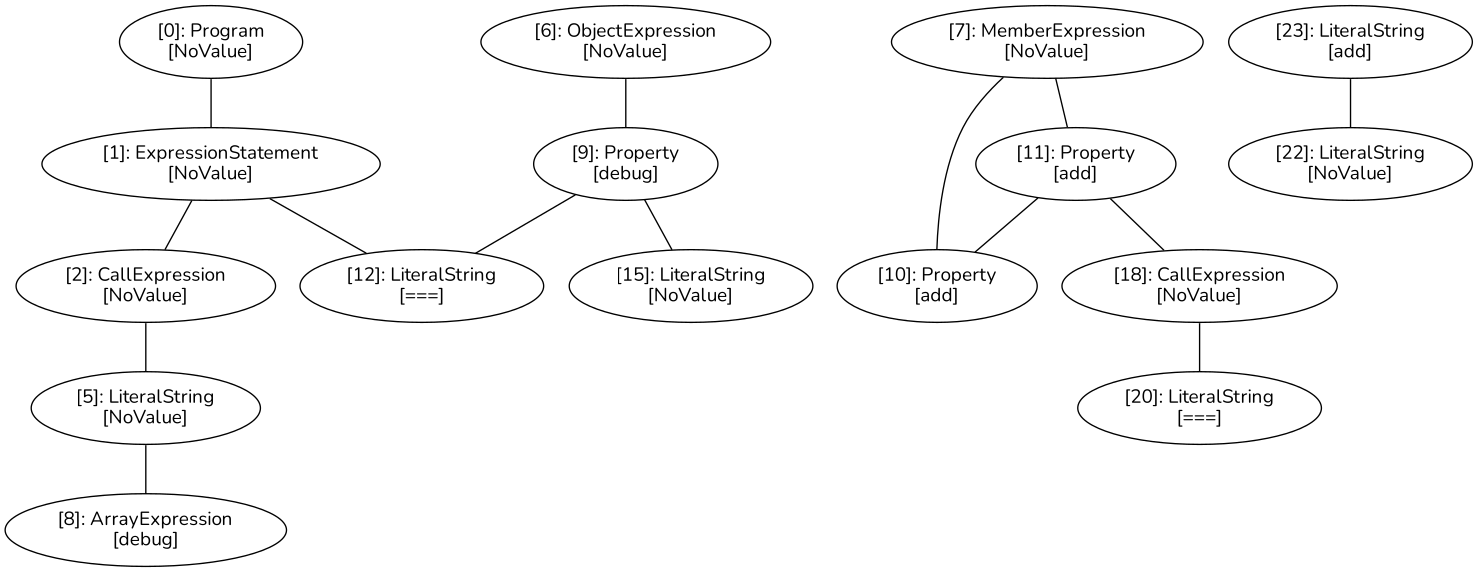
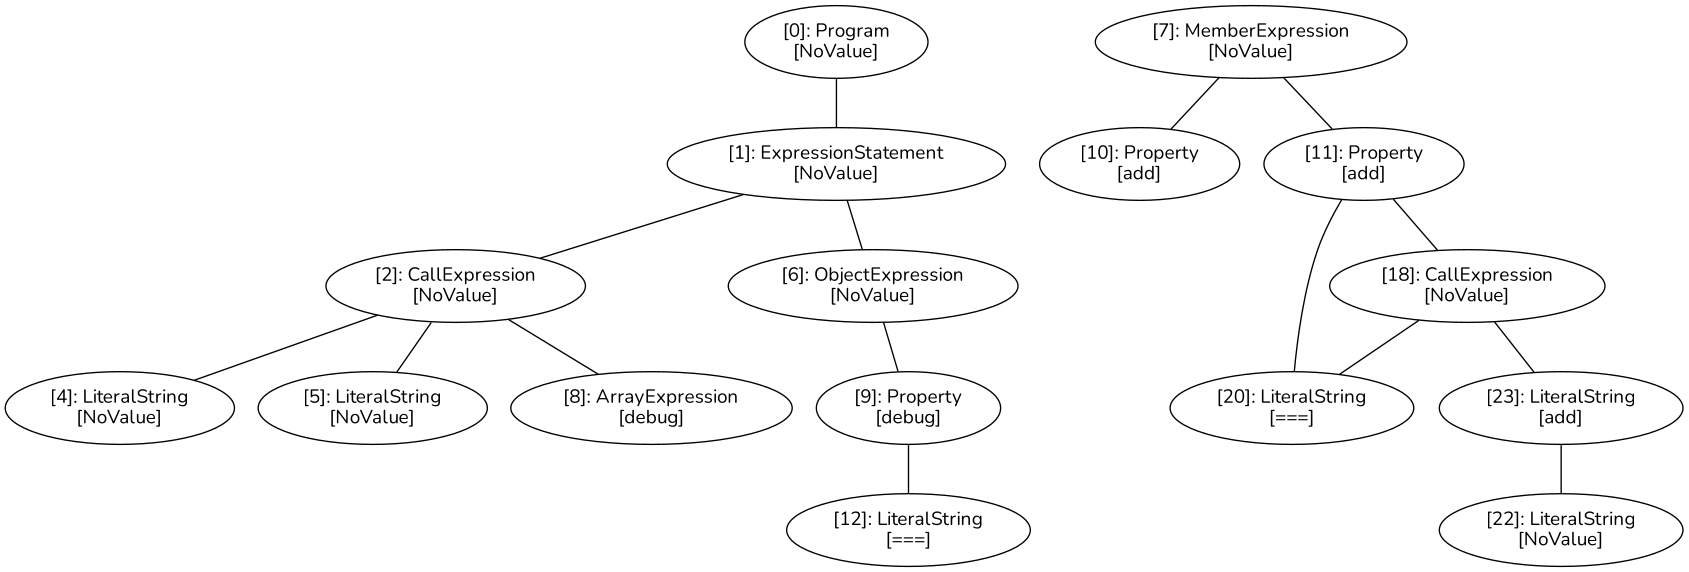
(1007, 225) -> (1308, 283)
(318, 226) -> (855, 225)
(691, 286) -> none
none -> (1514, 347)
none -> (120, 408)
(146, 469) -> (553, 347)
